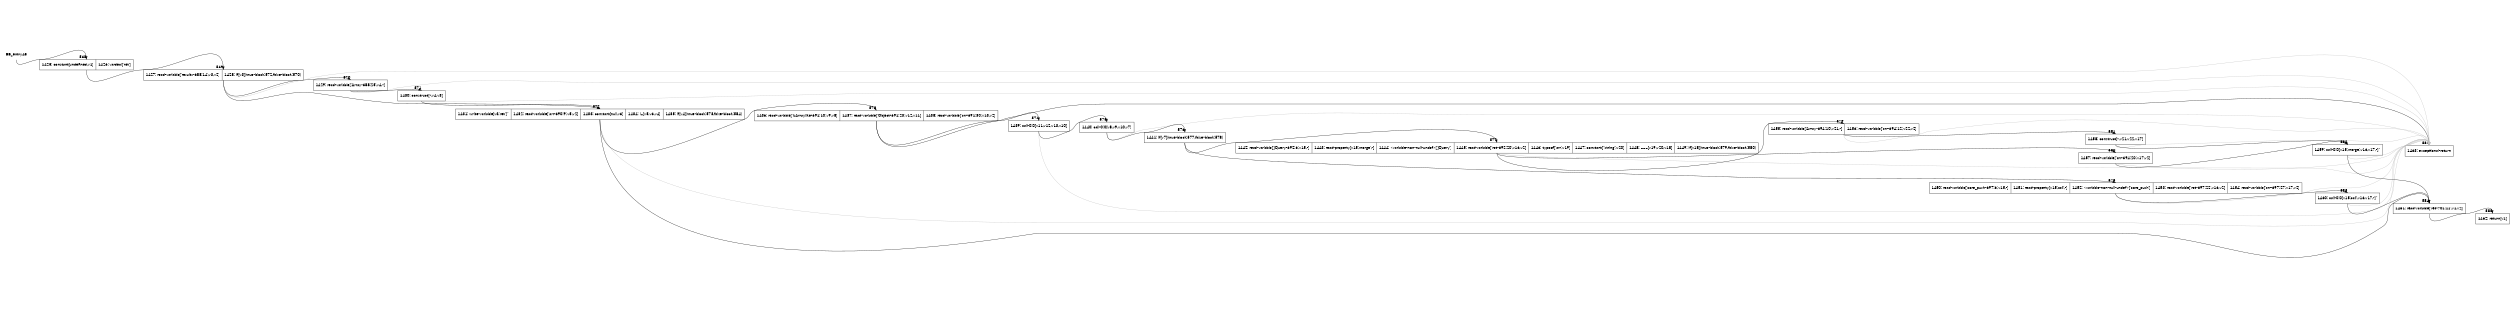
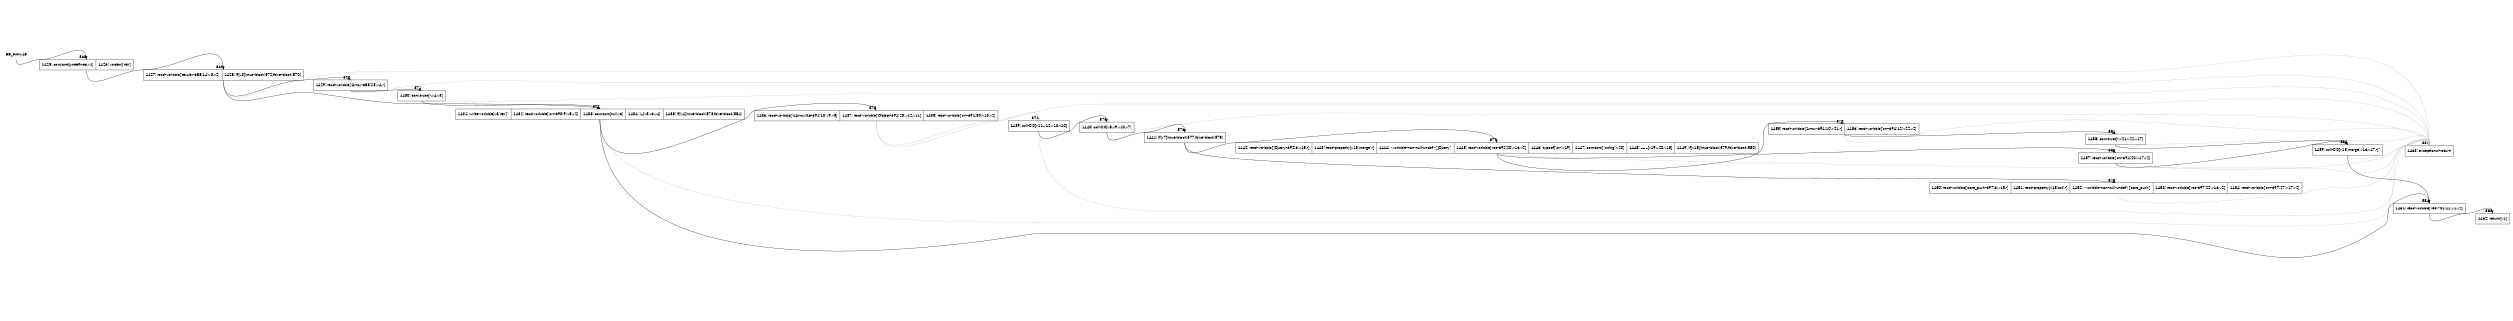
(1650, 104) -> (1650, 104)
(951, 130) -> (951, 130)
(2348, 198) -> none
